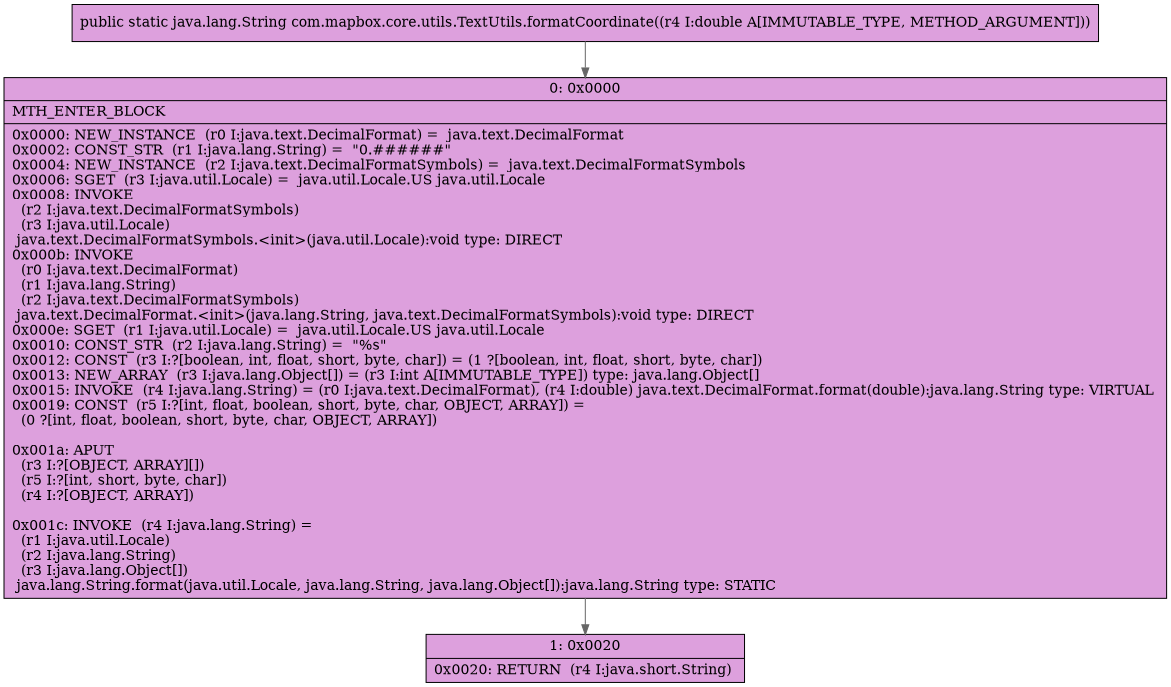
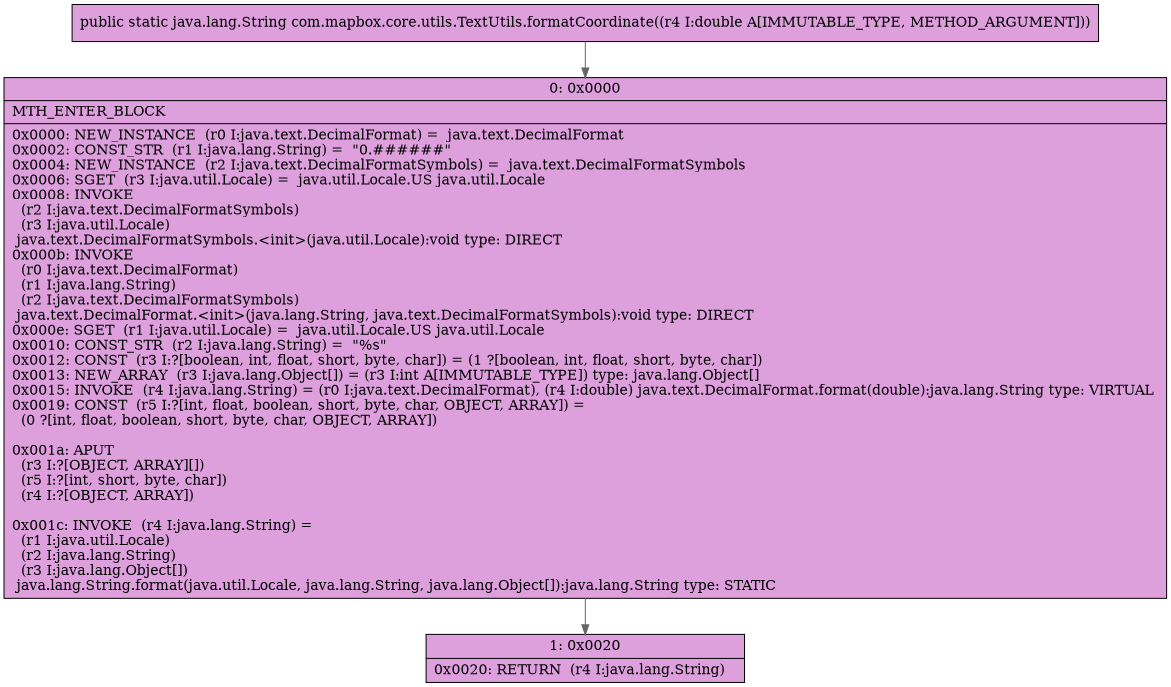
(585, 670) -> (582, 670)
